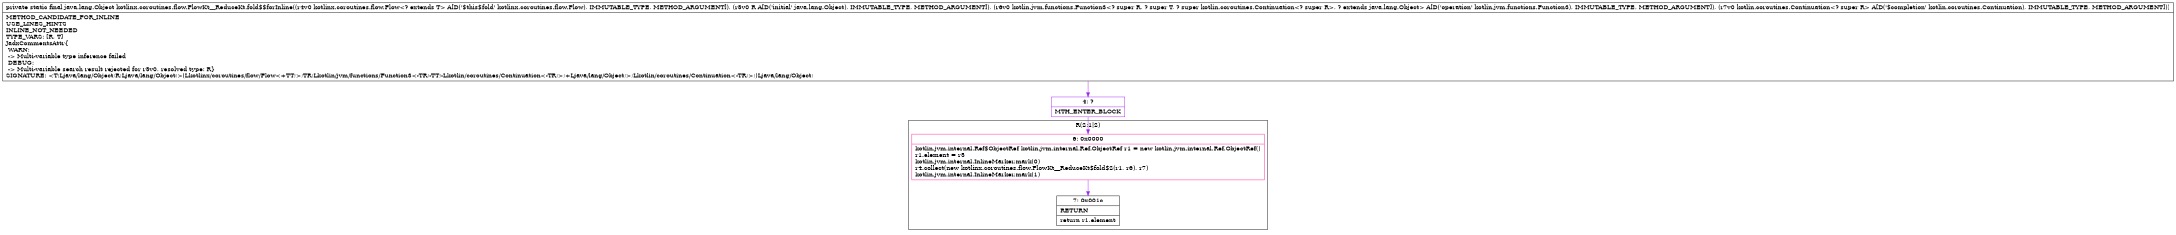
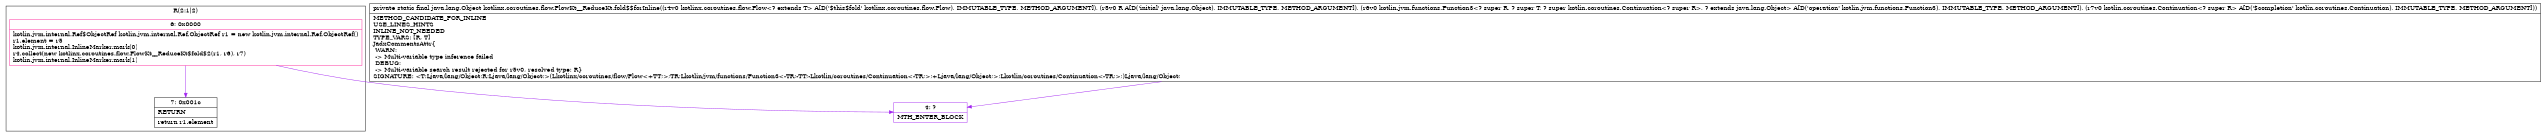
(1088, 123) -> (582, 102)
